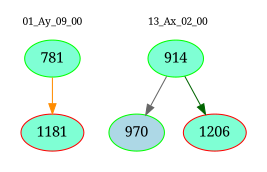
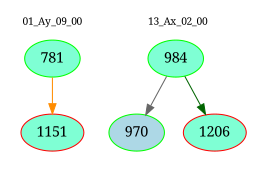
(176, 59) -> (176, 59)
(52, 133) -> (52, 133)
